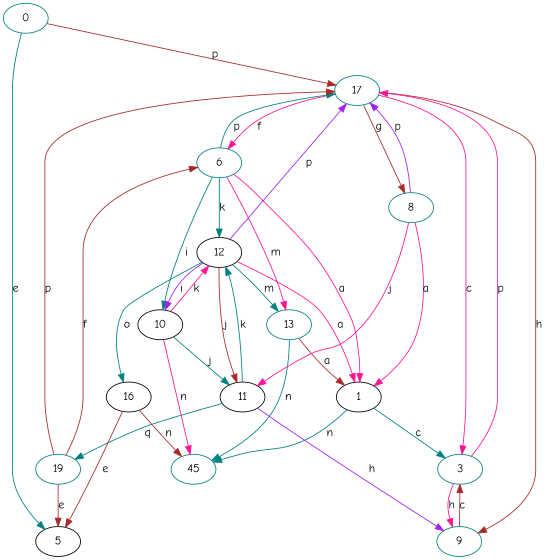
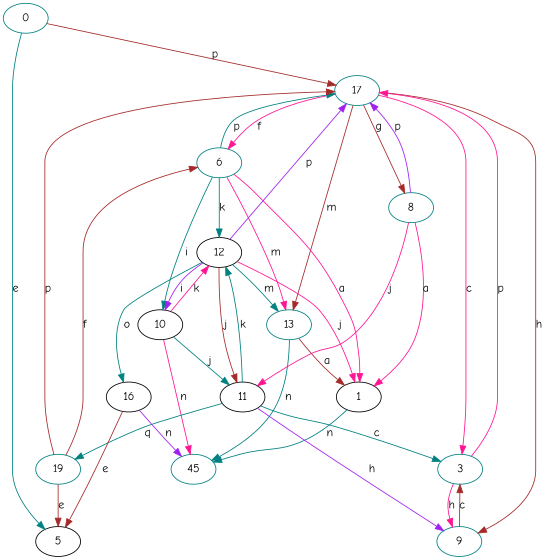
none -> (324, 204)
(341, 325) -> (341, 325)
(157, 431) -> (157, 431)
(406, 431) -> (347, 430)
